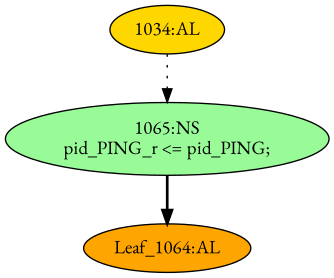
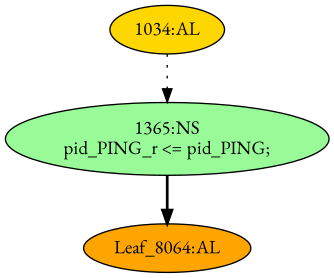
(167, 139) -> (167, 139)
(167, 248) -> (167, 248)
